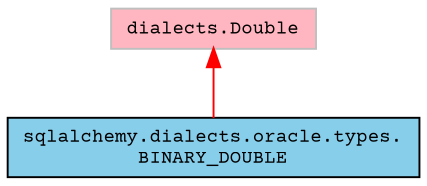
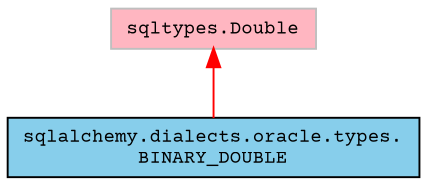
(214, 29) -> (214, 29)
